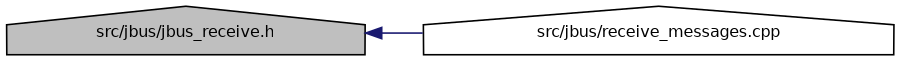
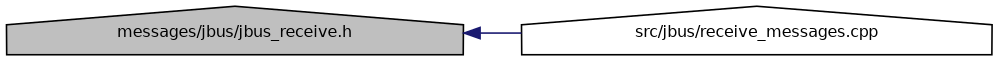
(186, 33) -> (235, 33)
